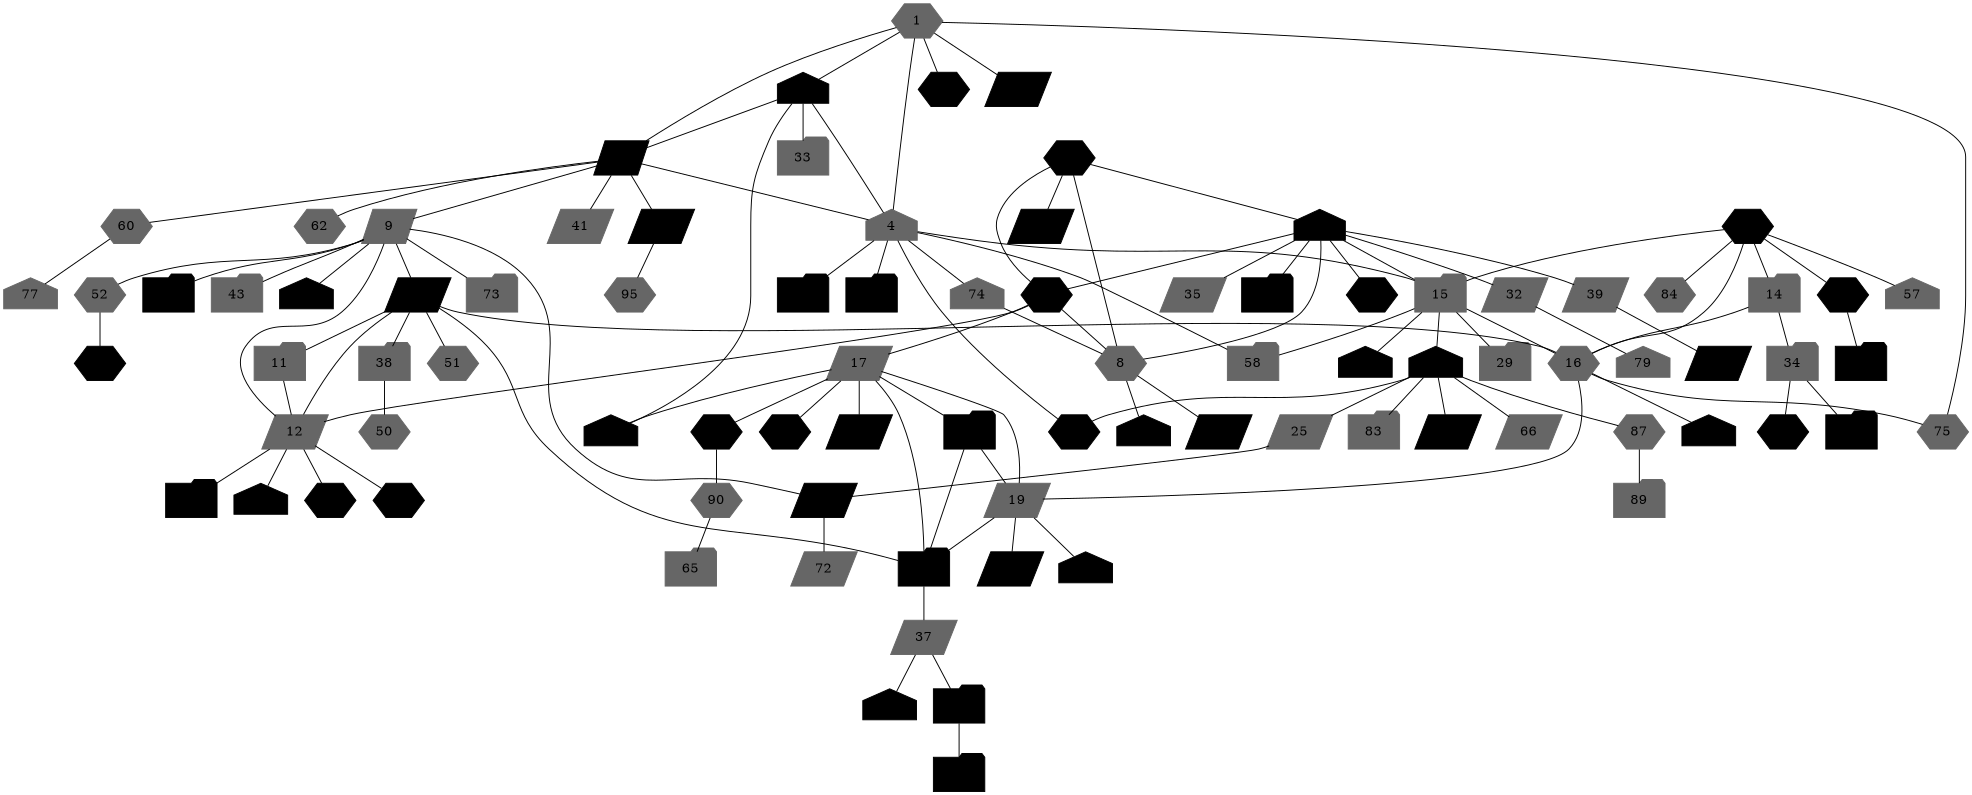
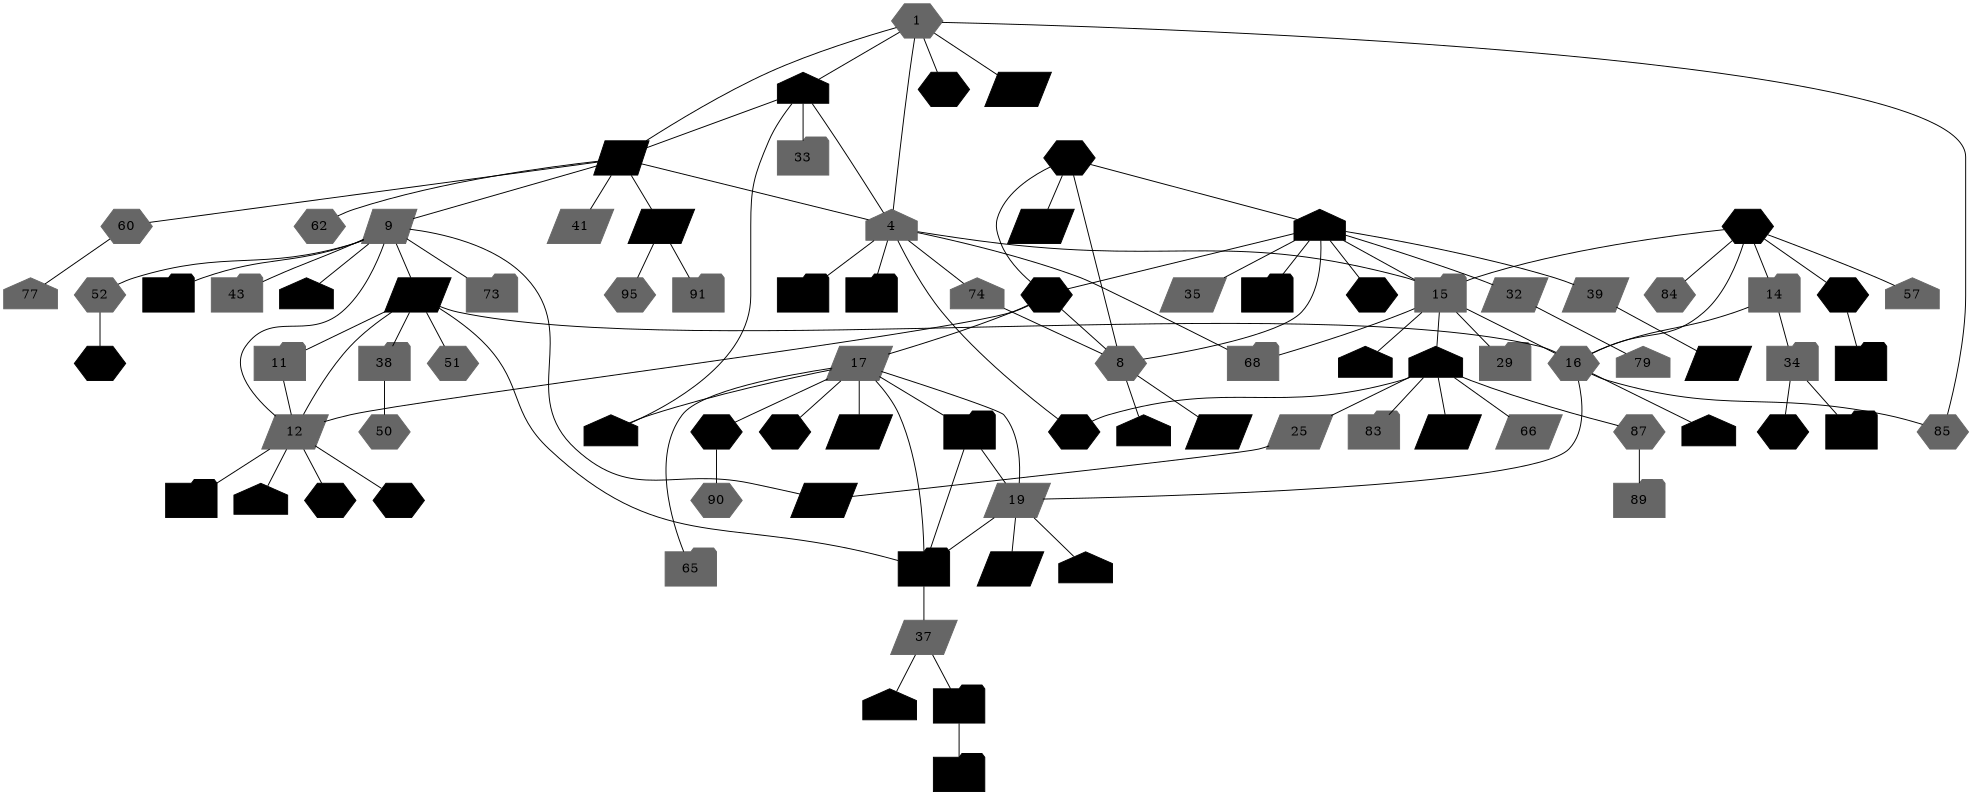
none -> (698, 295)
(1253, 363) -> (1253, 363)
(1943, 432) -> (1943, 432)
(704, 535) -> (683, 414)
(824, 569) -> none
